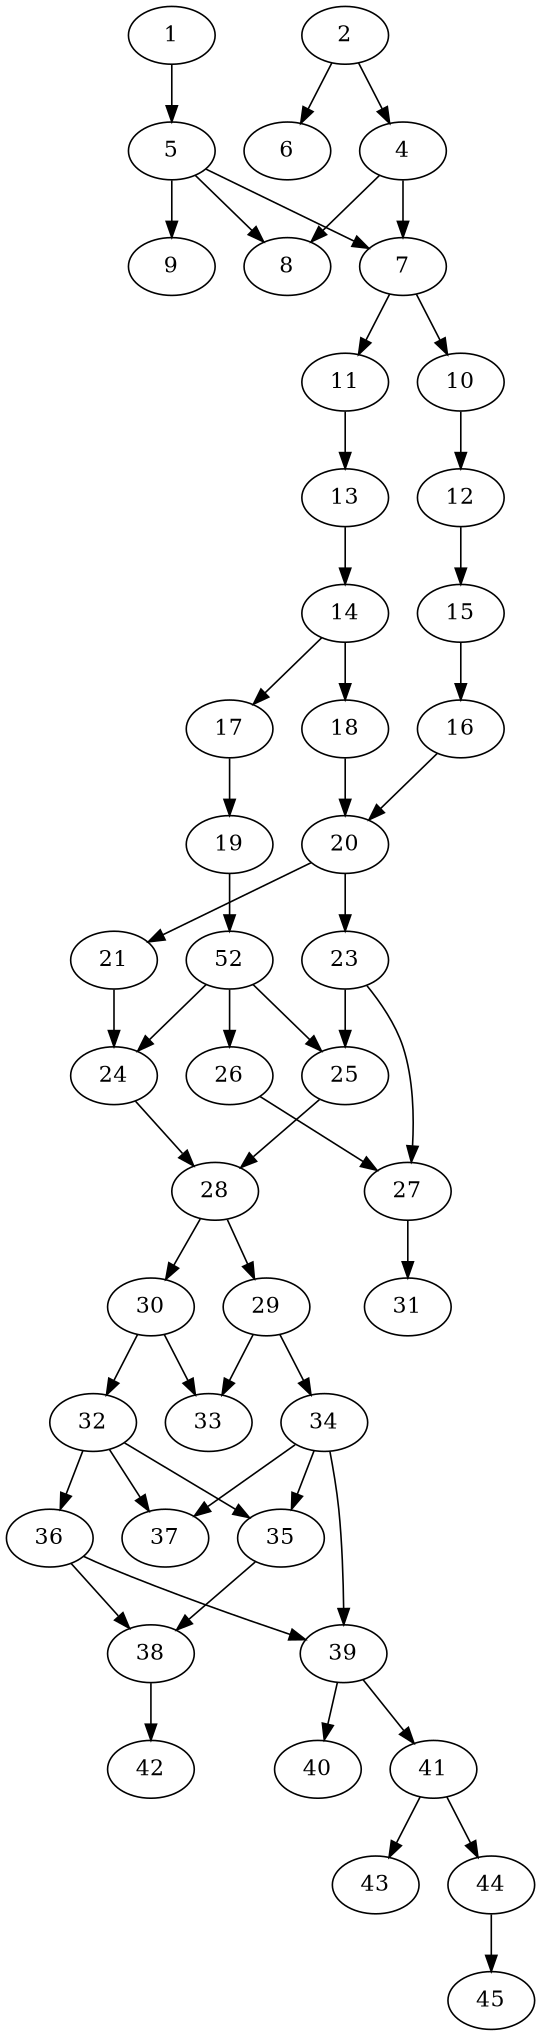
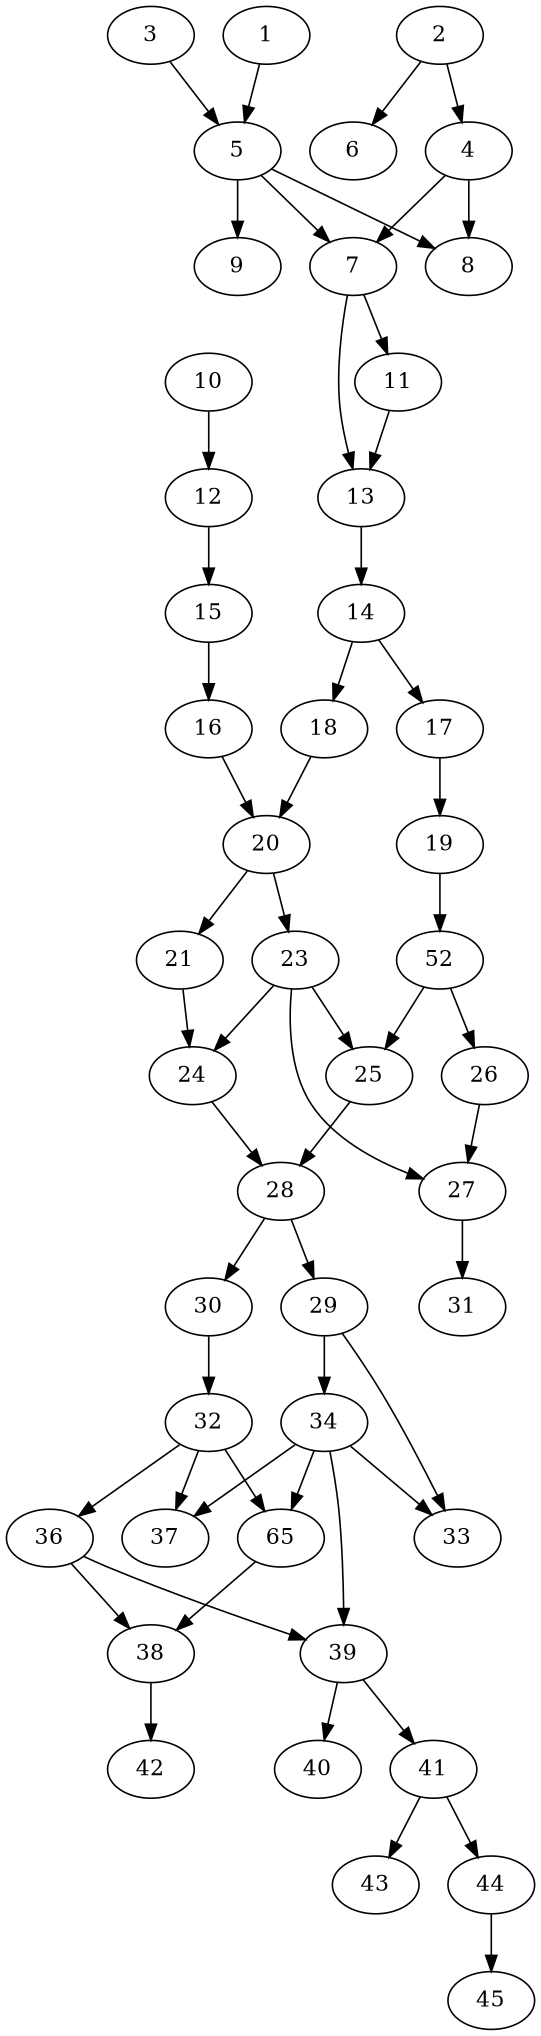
none -> (151, 35)
(428, 317) -> (339, 374)
(178, 1012) -> (249, 1012)
(176, 1358) -> (385, 1475)
(281, 1538) -> (281, 1538)
